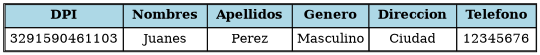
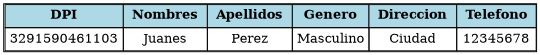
(496, 39) -> (496, 39)
